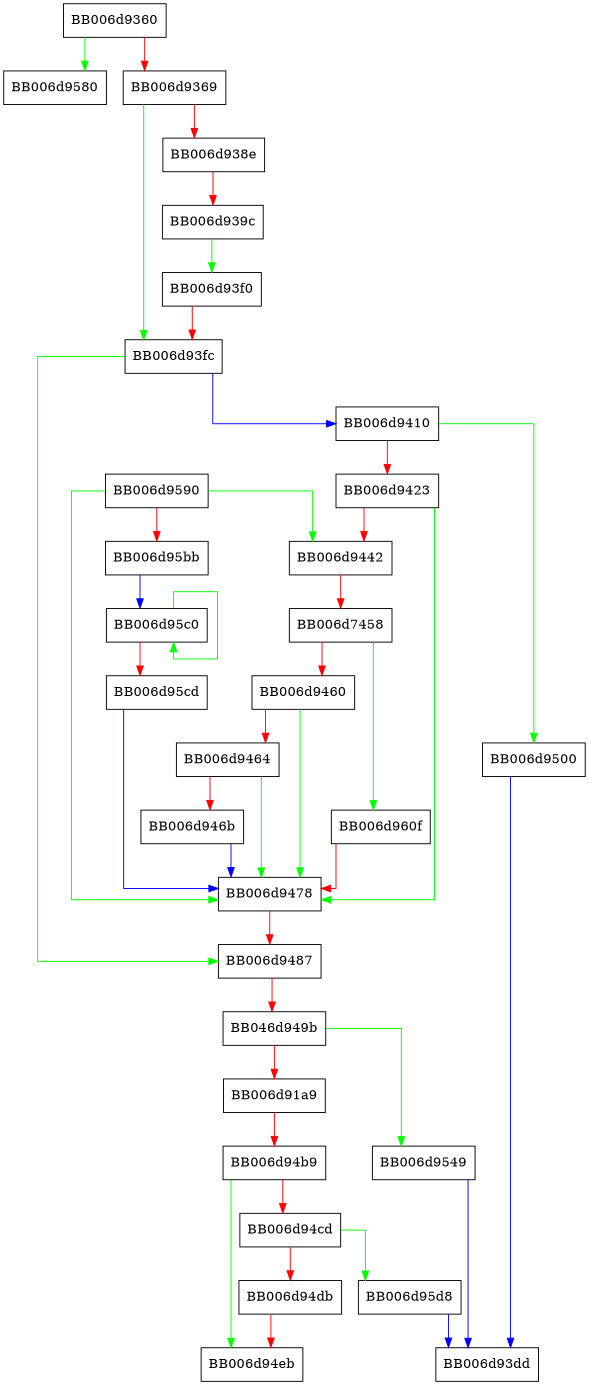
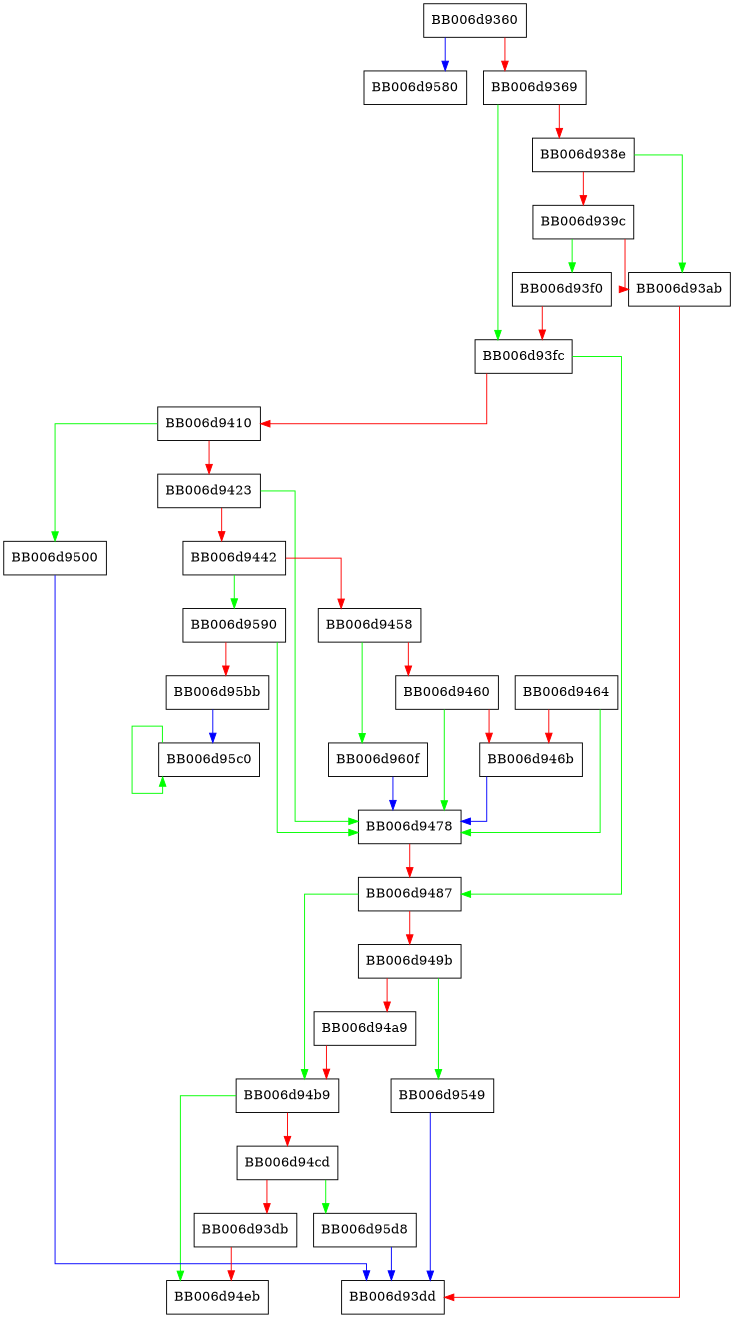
(85, 49) -> (445, 49)
none -> (679, 289)
(245, 424) -> (403, 424)
(281, 491) -> (234, 587)
(341, 625) -> (370, 625)
(157, 693) -> none
(266, 721) -> (489, 721)
(336, 869) -> (393, 789)
none -> (305, 955)
(274, 1029) -> (410, 961)
(274, 1096) -> (365, 1029)
(290, 1297) -> (245, 1230)
